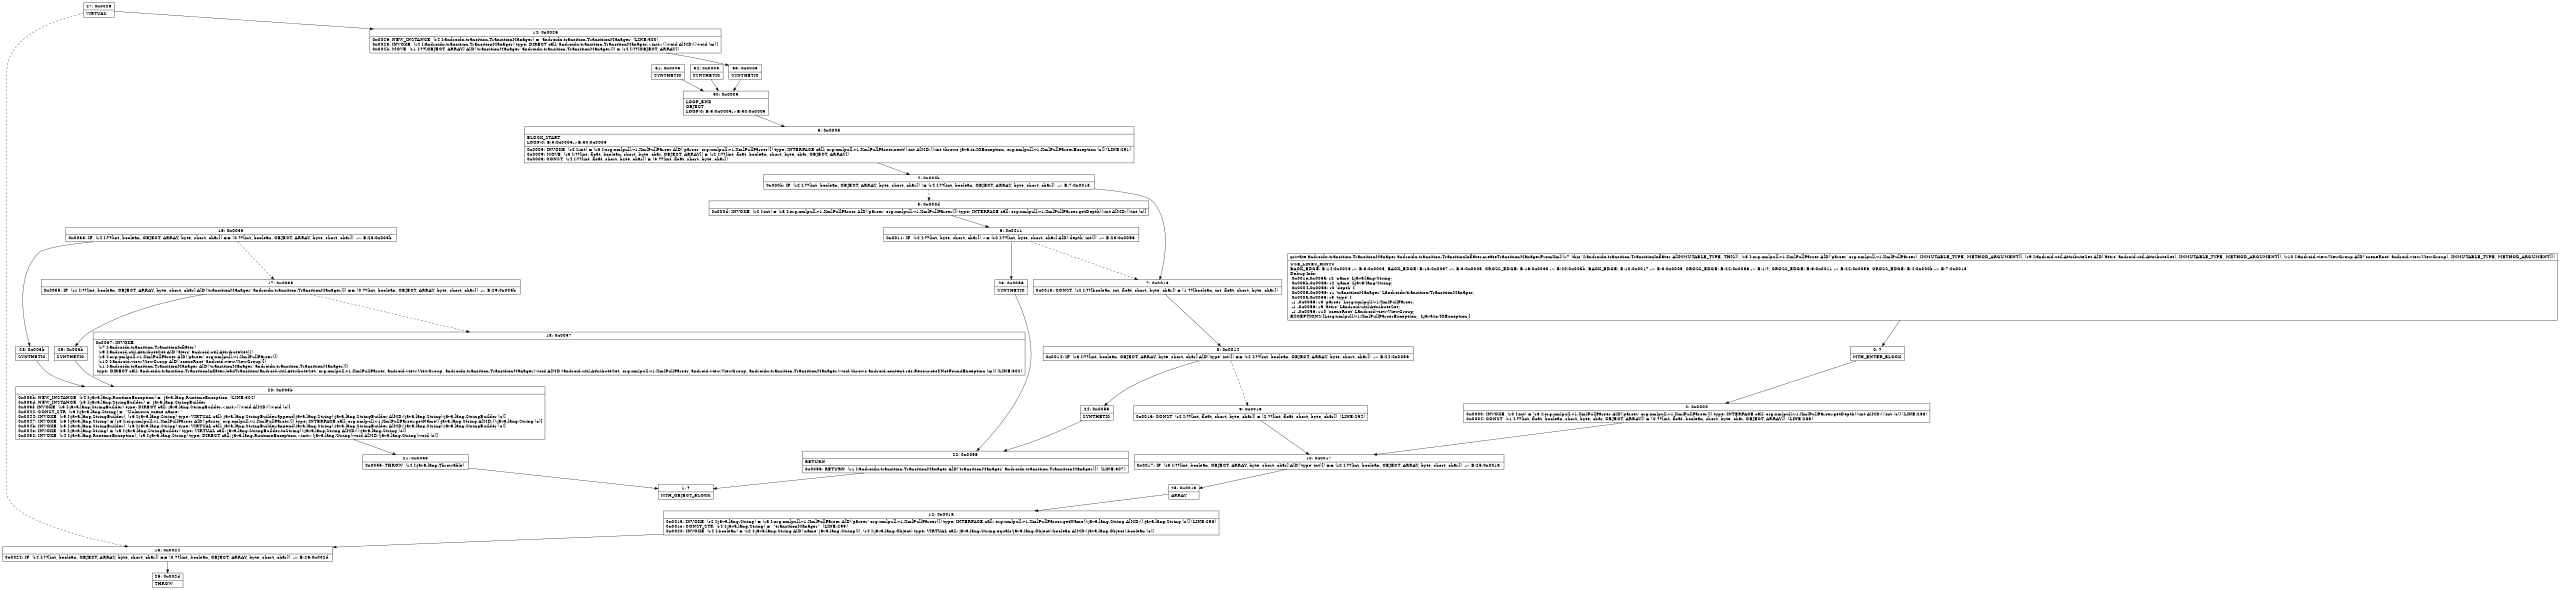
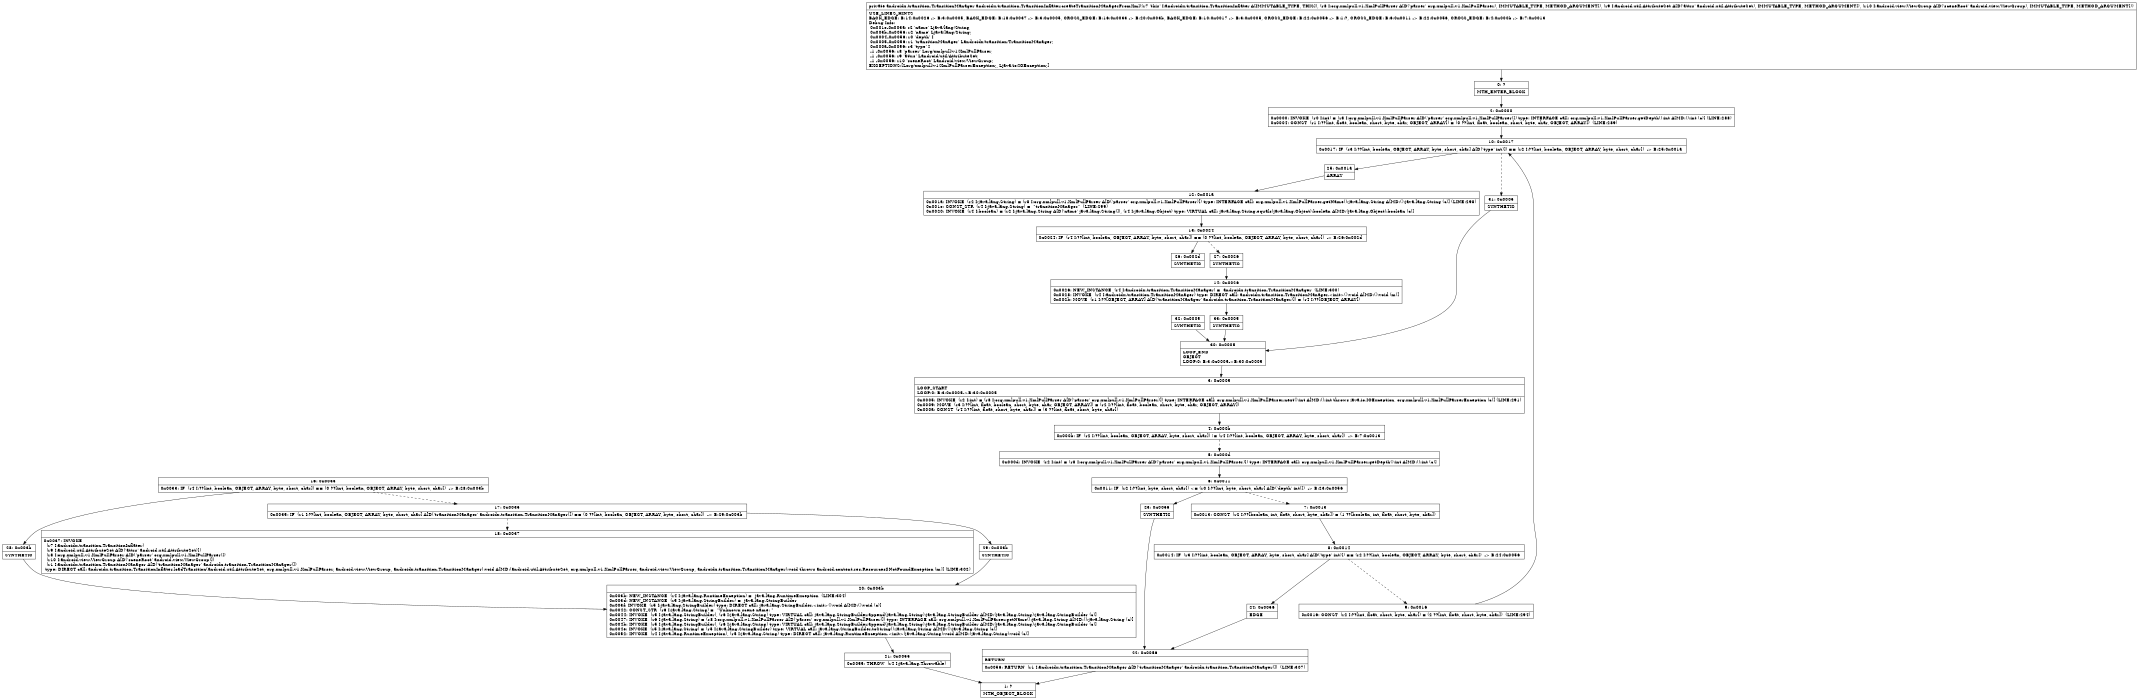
(96, 13) -> (1226, 264)
(544, 138) -> (932, 388)
none -> (1501, 173)
(1158, 209) -> none
(7, 298) -> (1213, 246)
(1097, 417) -> (1256, 615)
(164, 584) -> (1188, 264)
